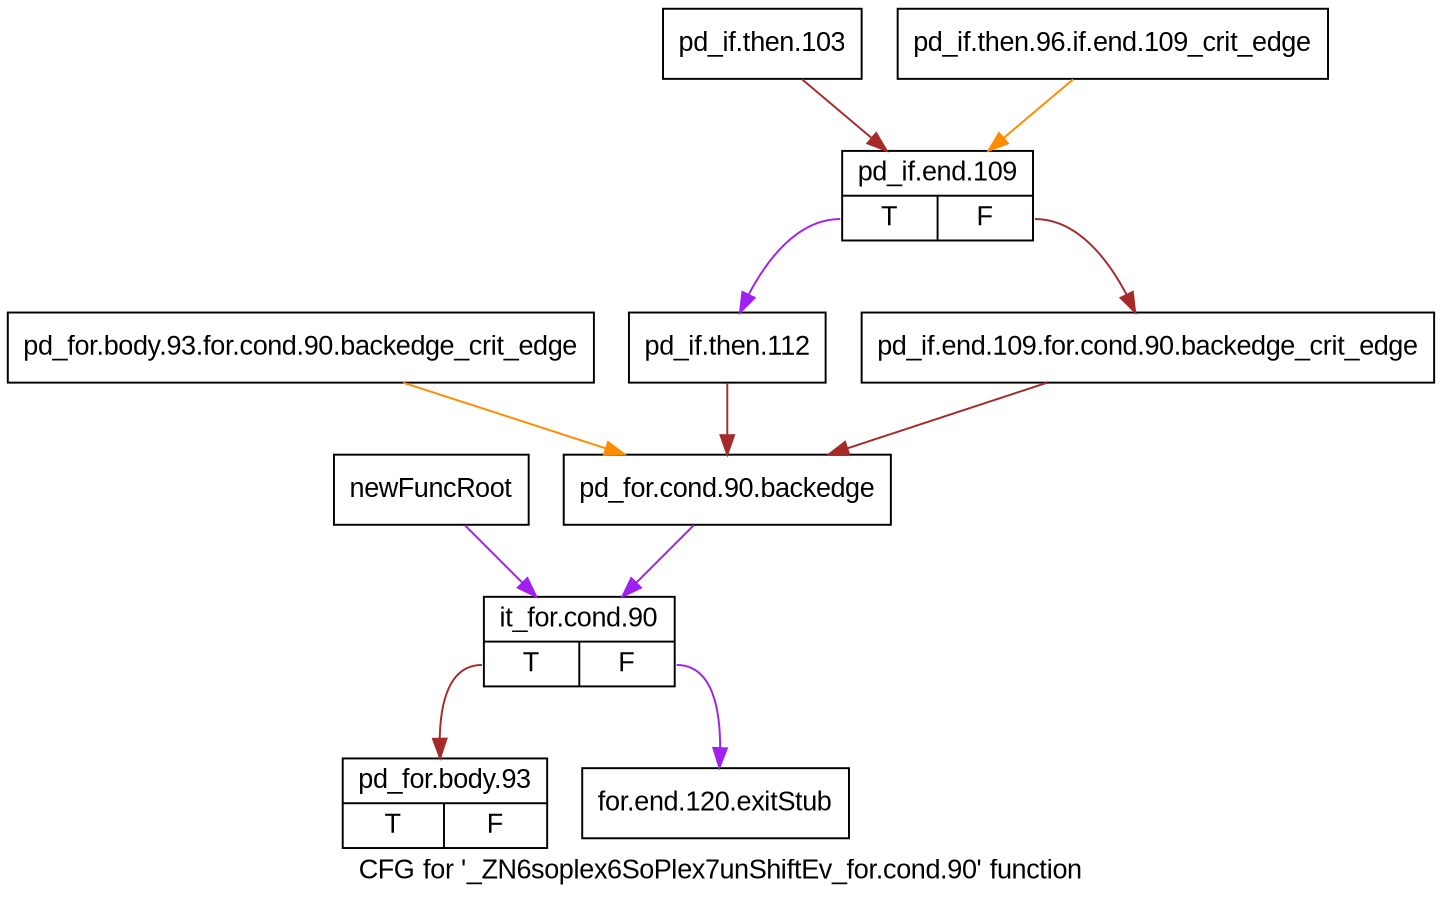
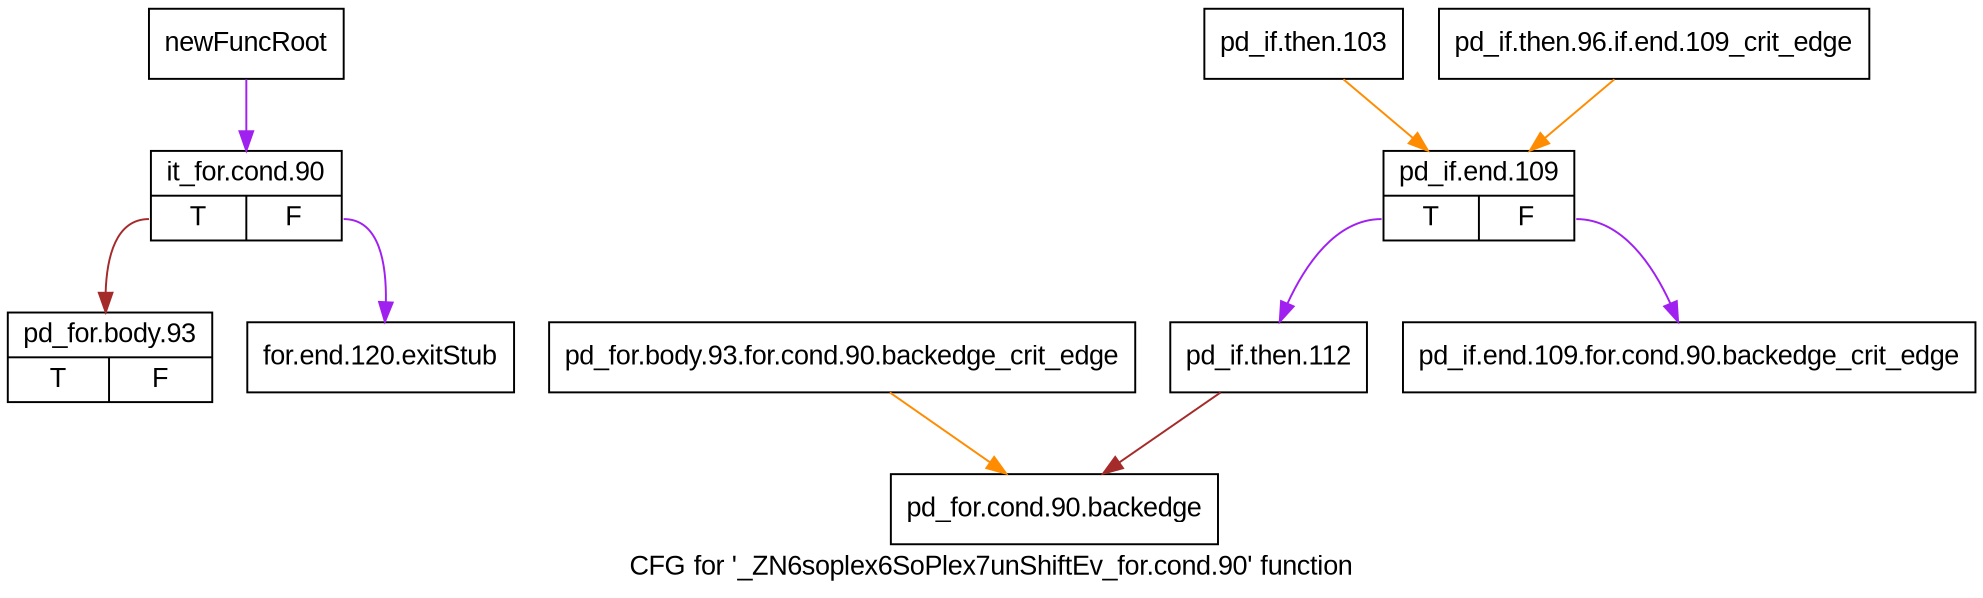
(837, 109) -> (1378, 109)
(1090, 244) -> (1635, 248)
(947, 415) -> none
(665, 554) -> none
